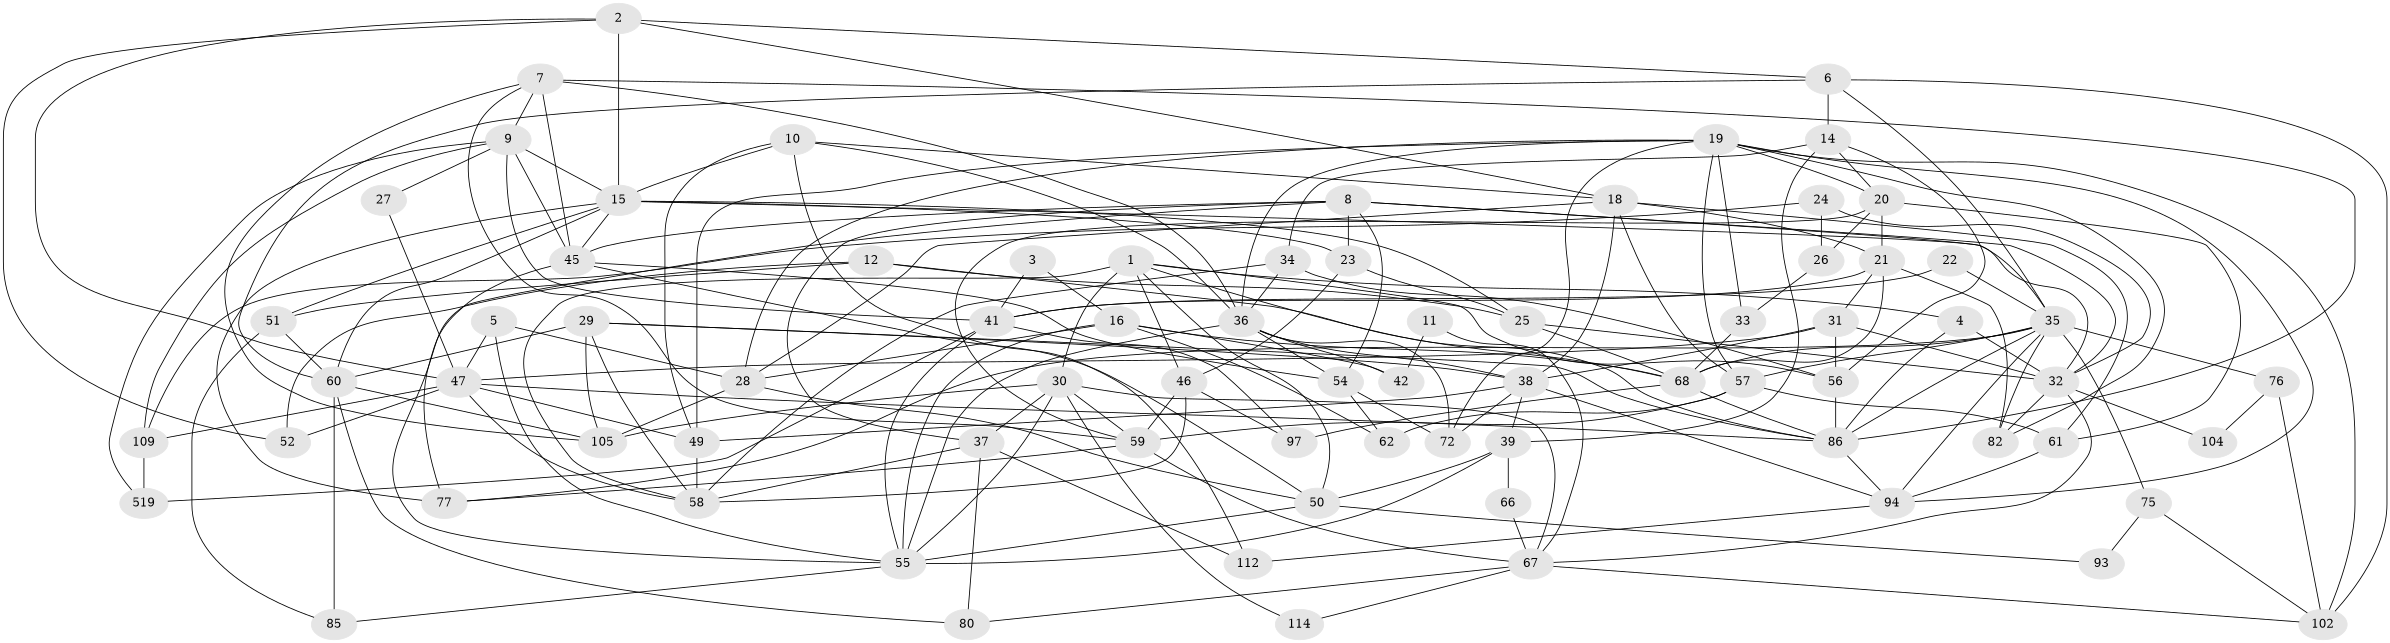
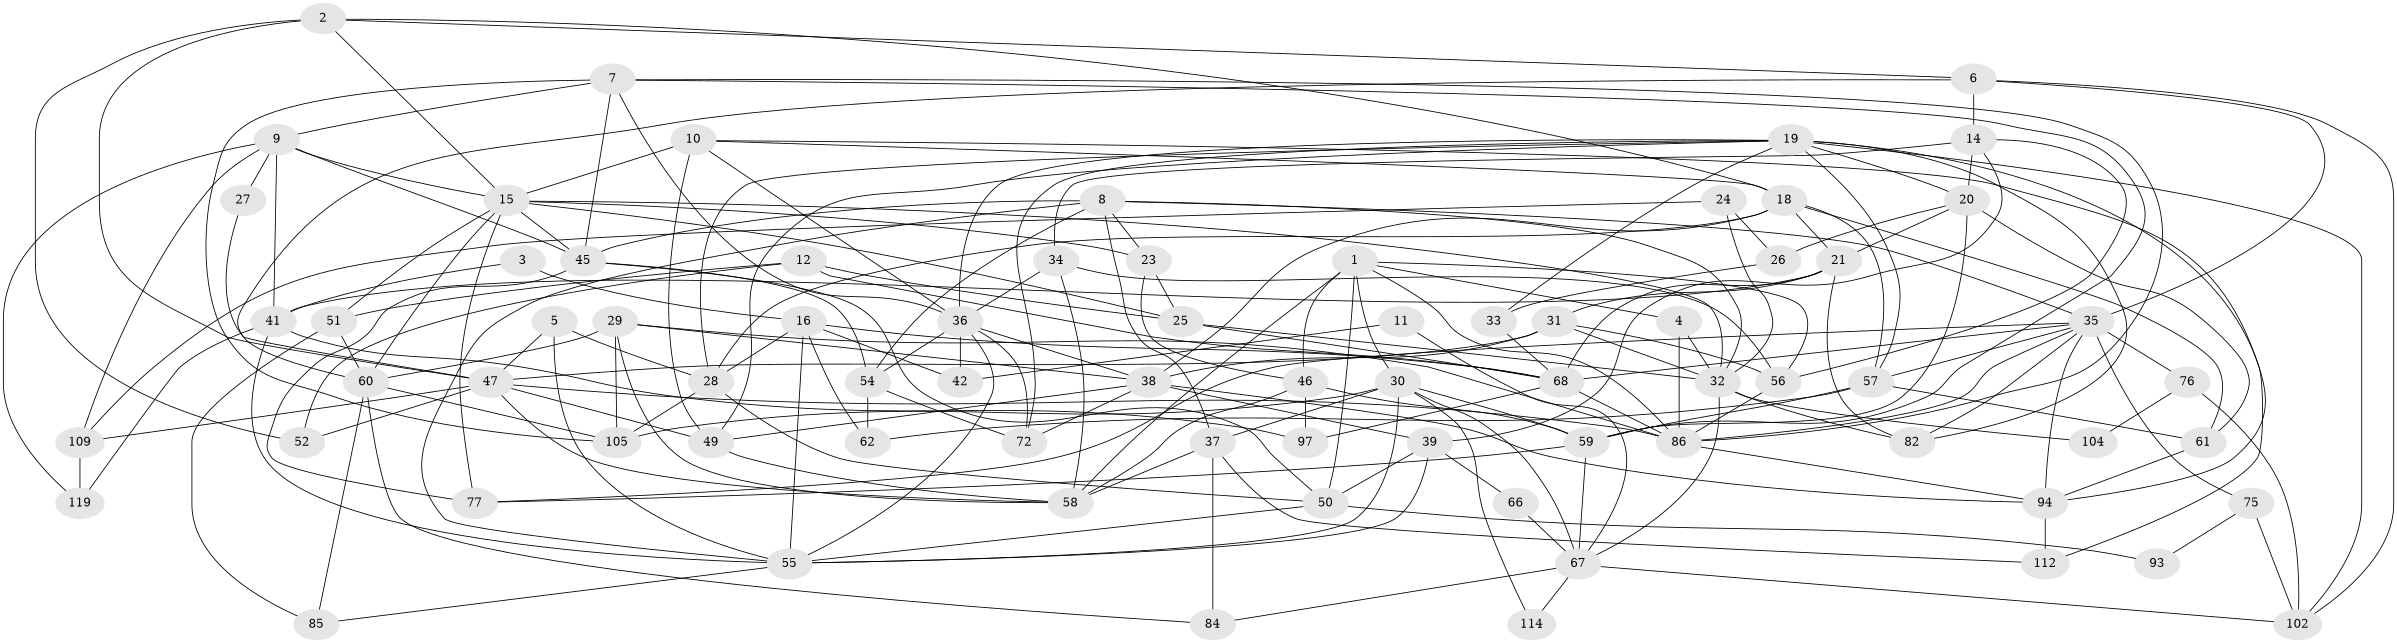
(1950, 261) -> none
(144, 503) -> (80, 503)
(967, 625) -> (1213, 625)
